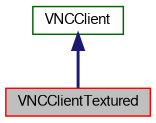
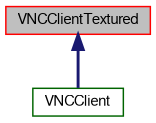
(78, 69) -> (78, 69)
